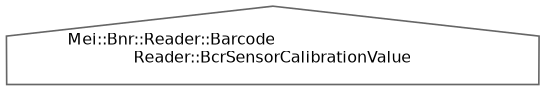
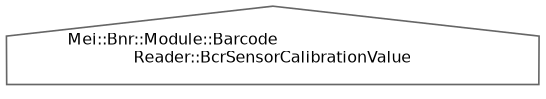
(273, 49) -> (273, 49)
